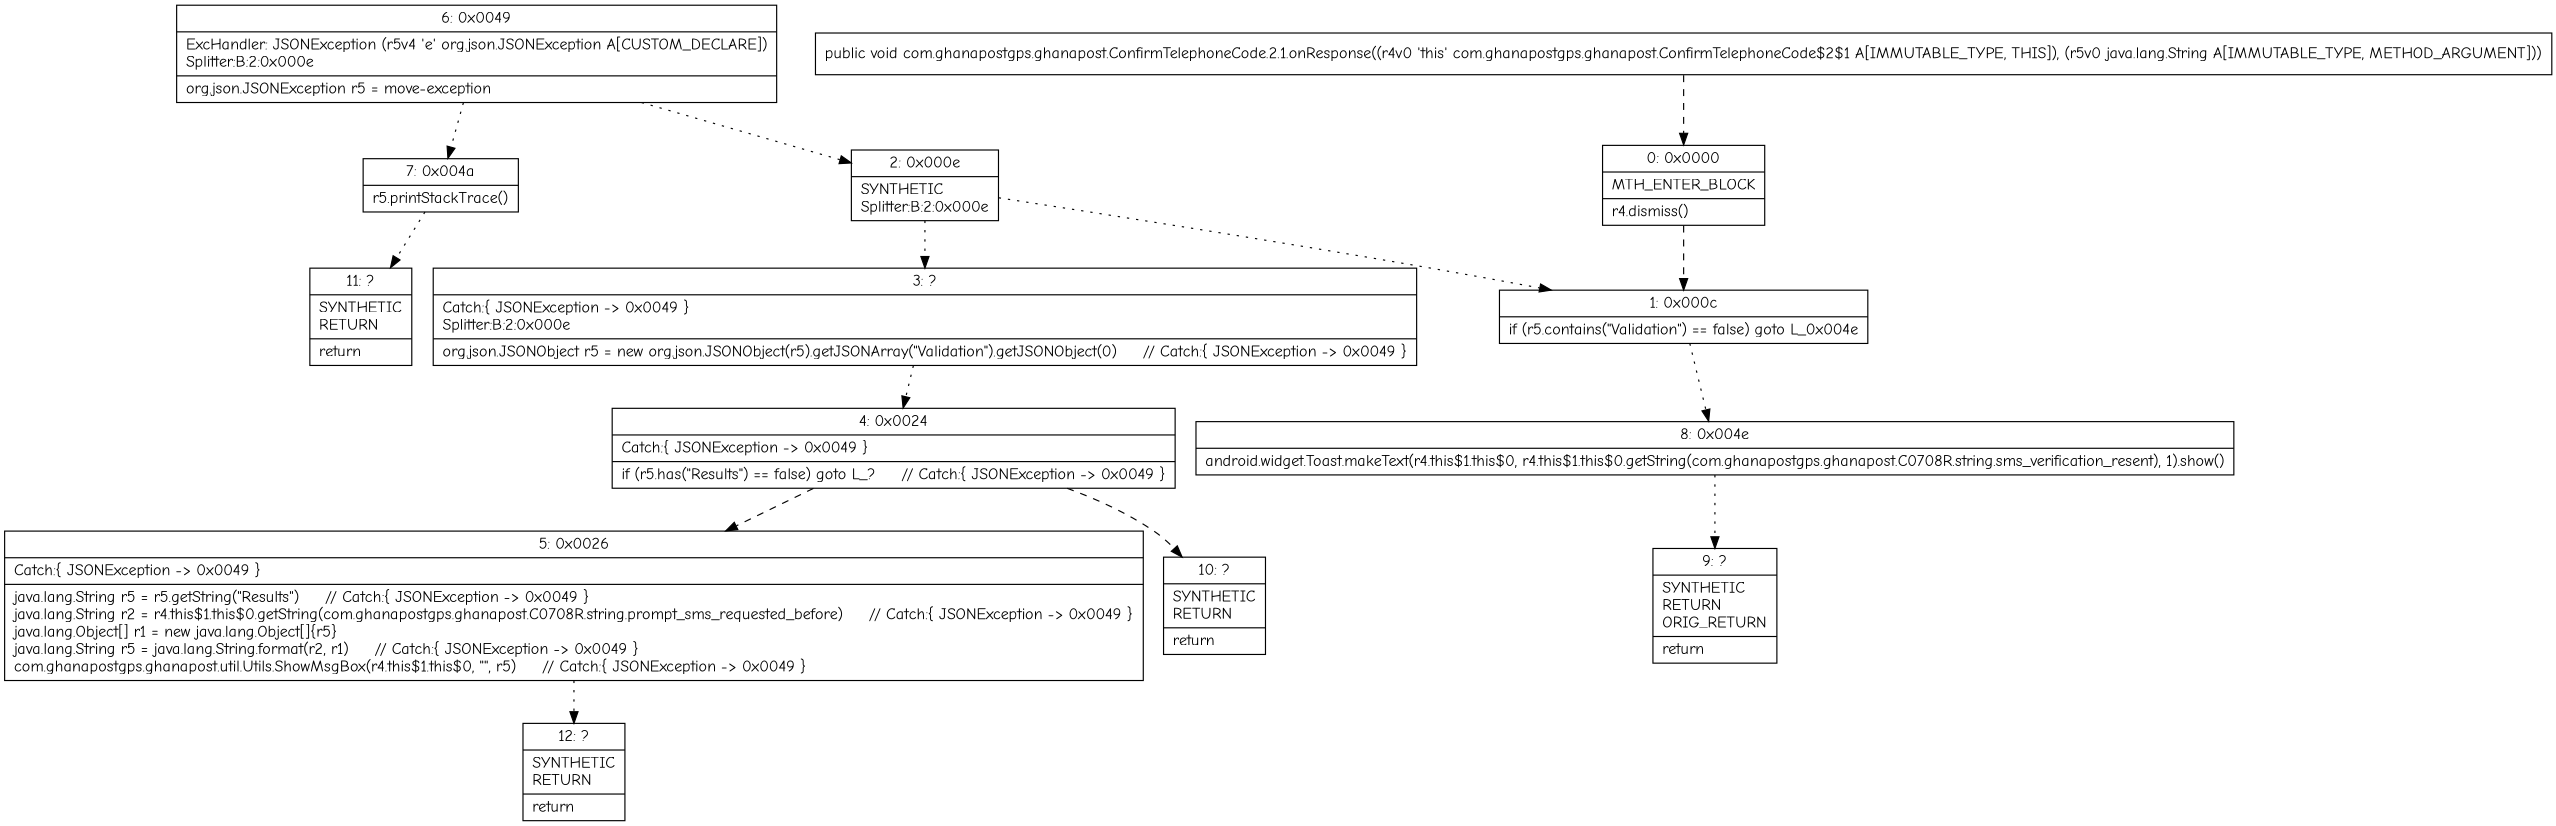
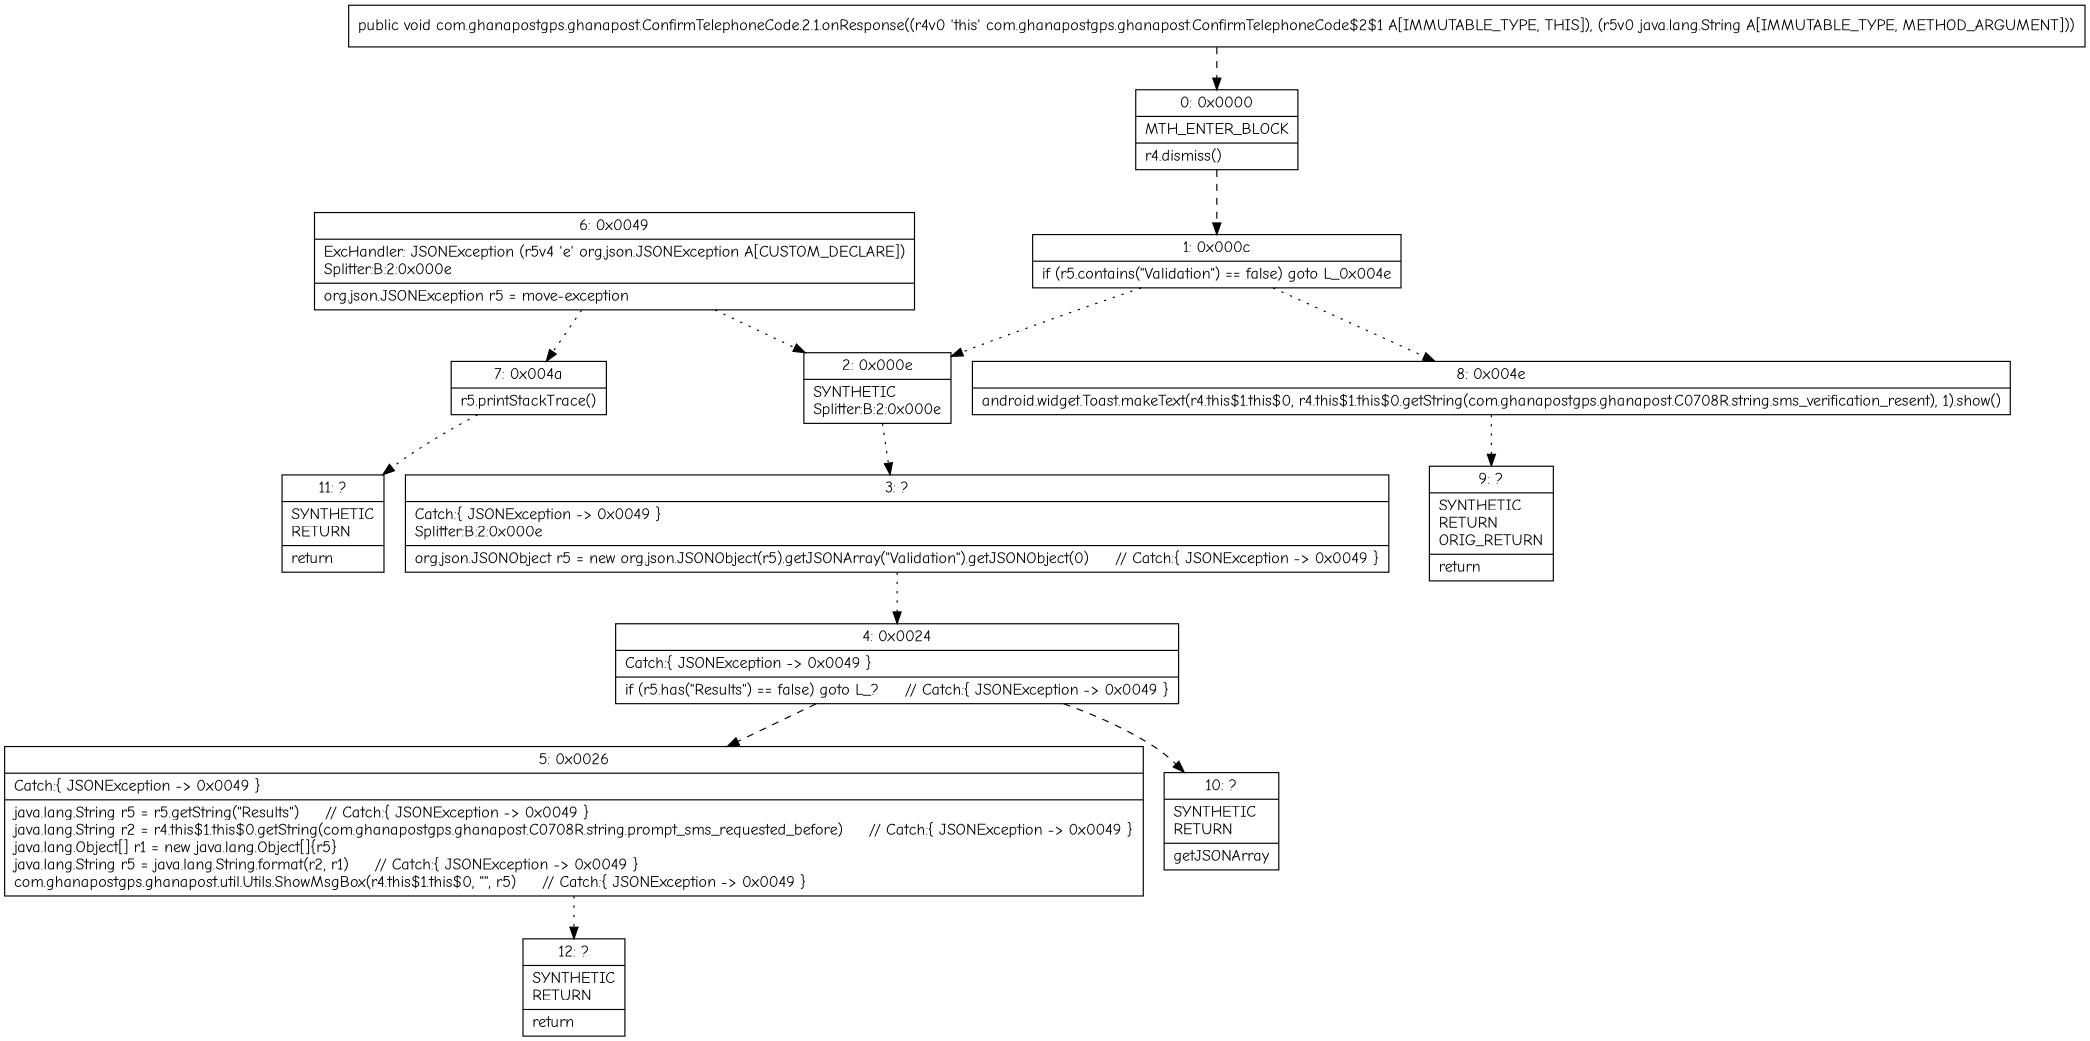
(1269, 241) -> (1051, 319)
(1194, 641) -> (1221, 856)
